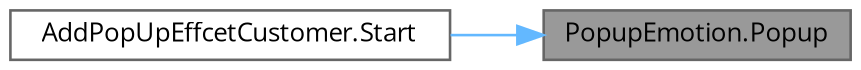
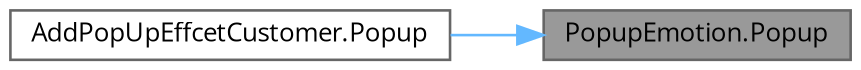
(230, 35) -> (230, 35)
